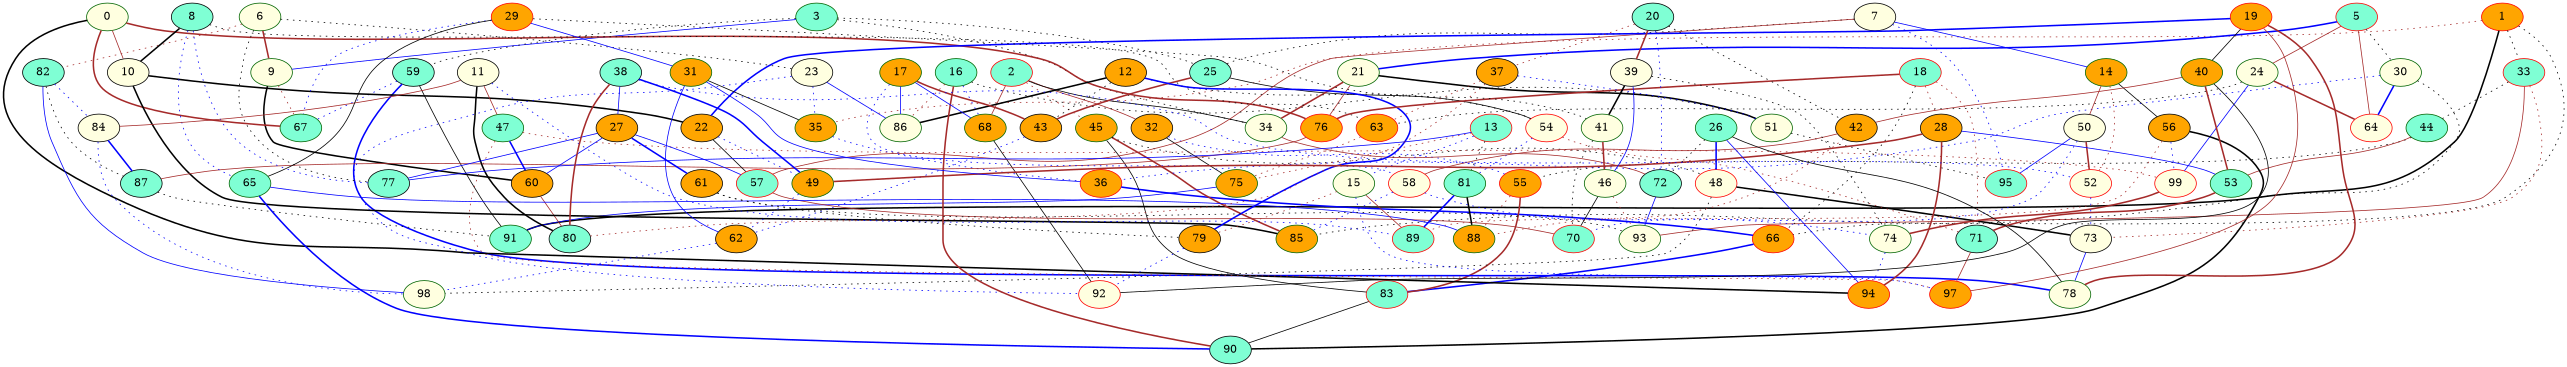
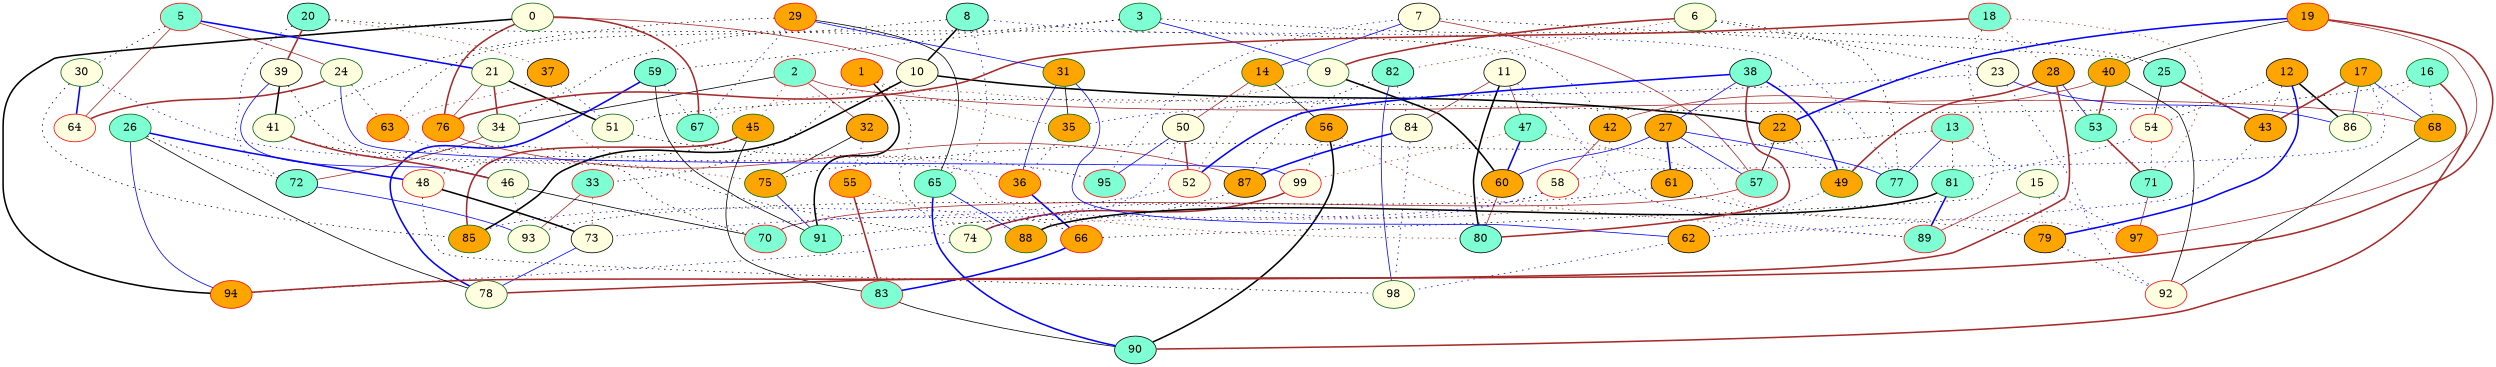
(2427, 128) -> none
(1243, 143) -> (1539, 88)
(1364, 156) -> (1386, 147)
(141, 183) -> (1245, 183)
